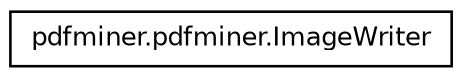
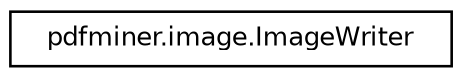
(231, 39) -> (231, 39)
